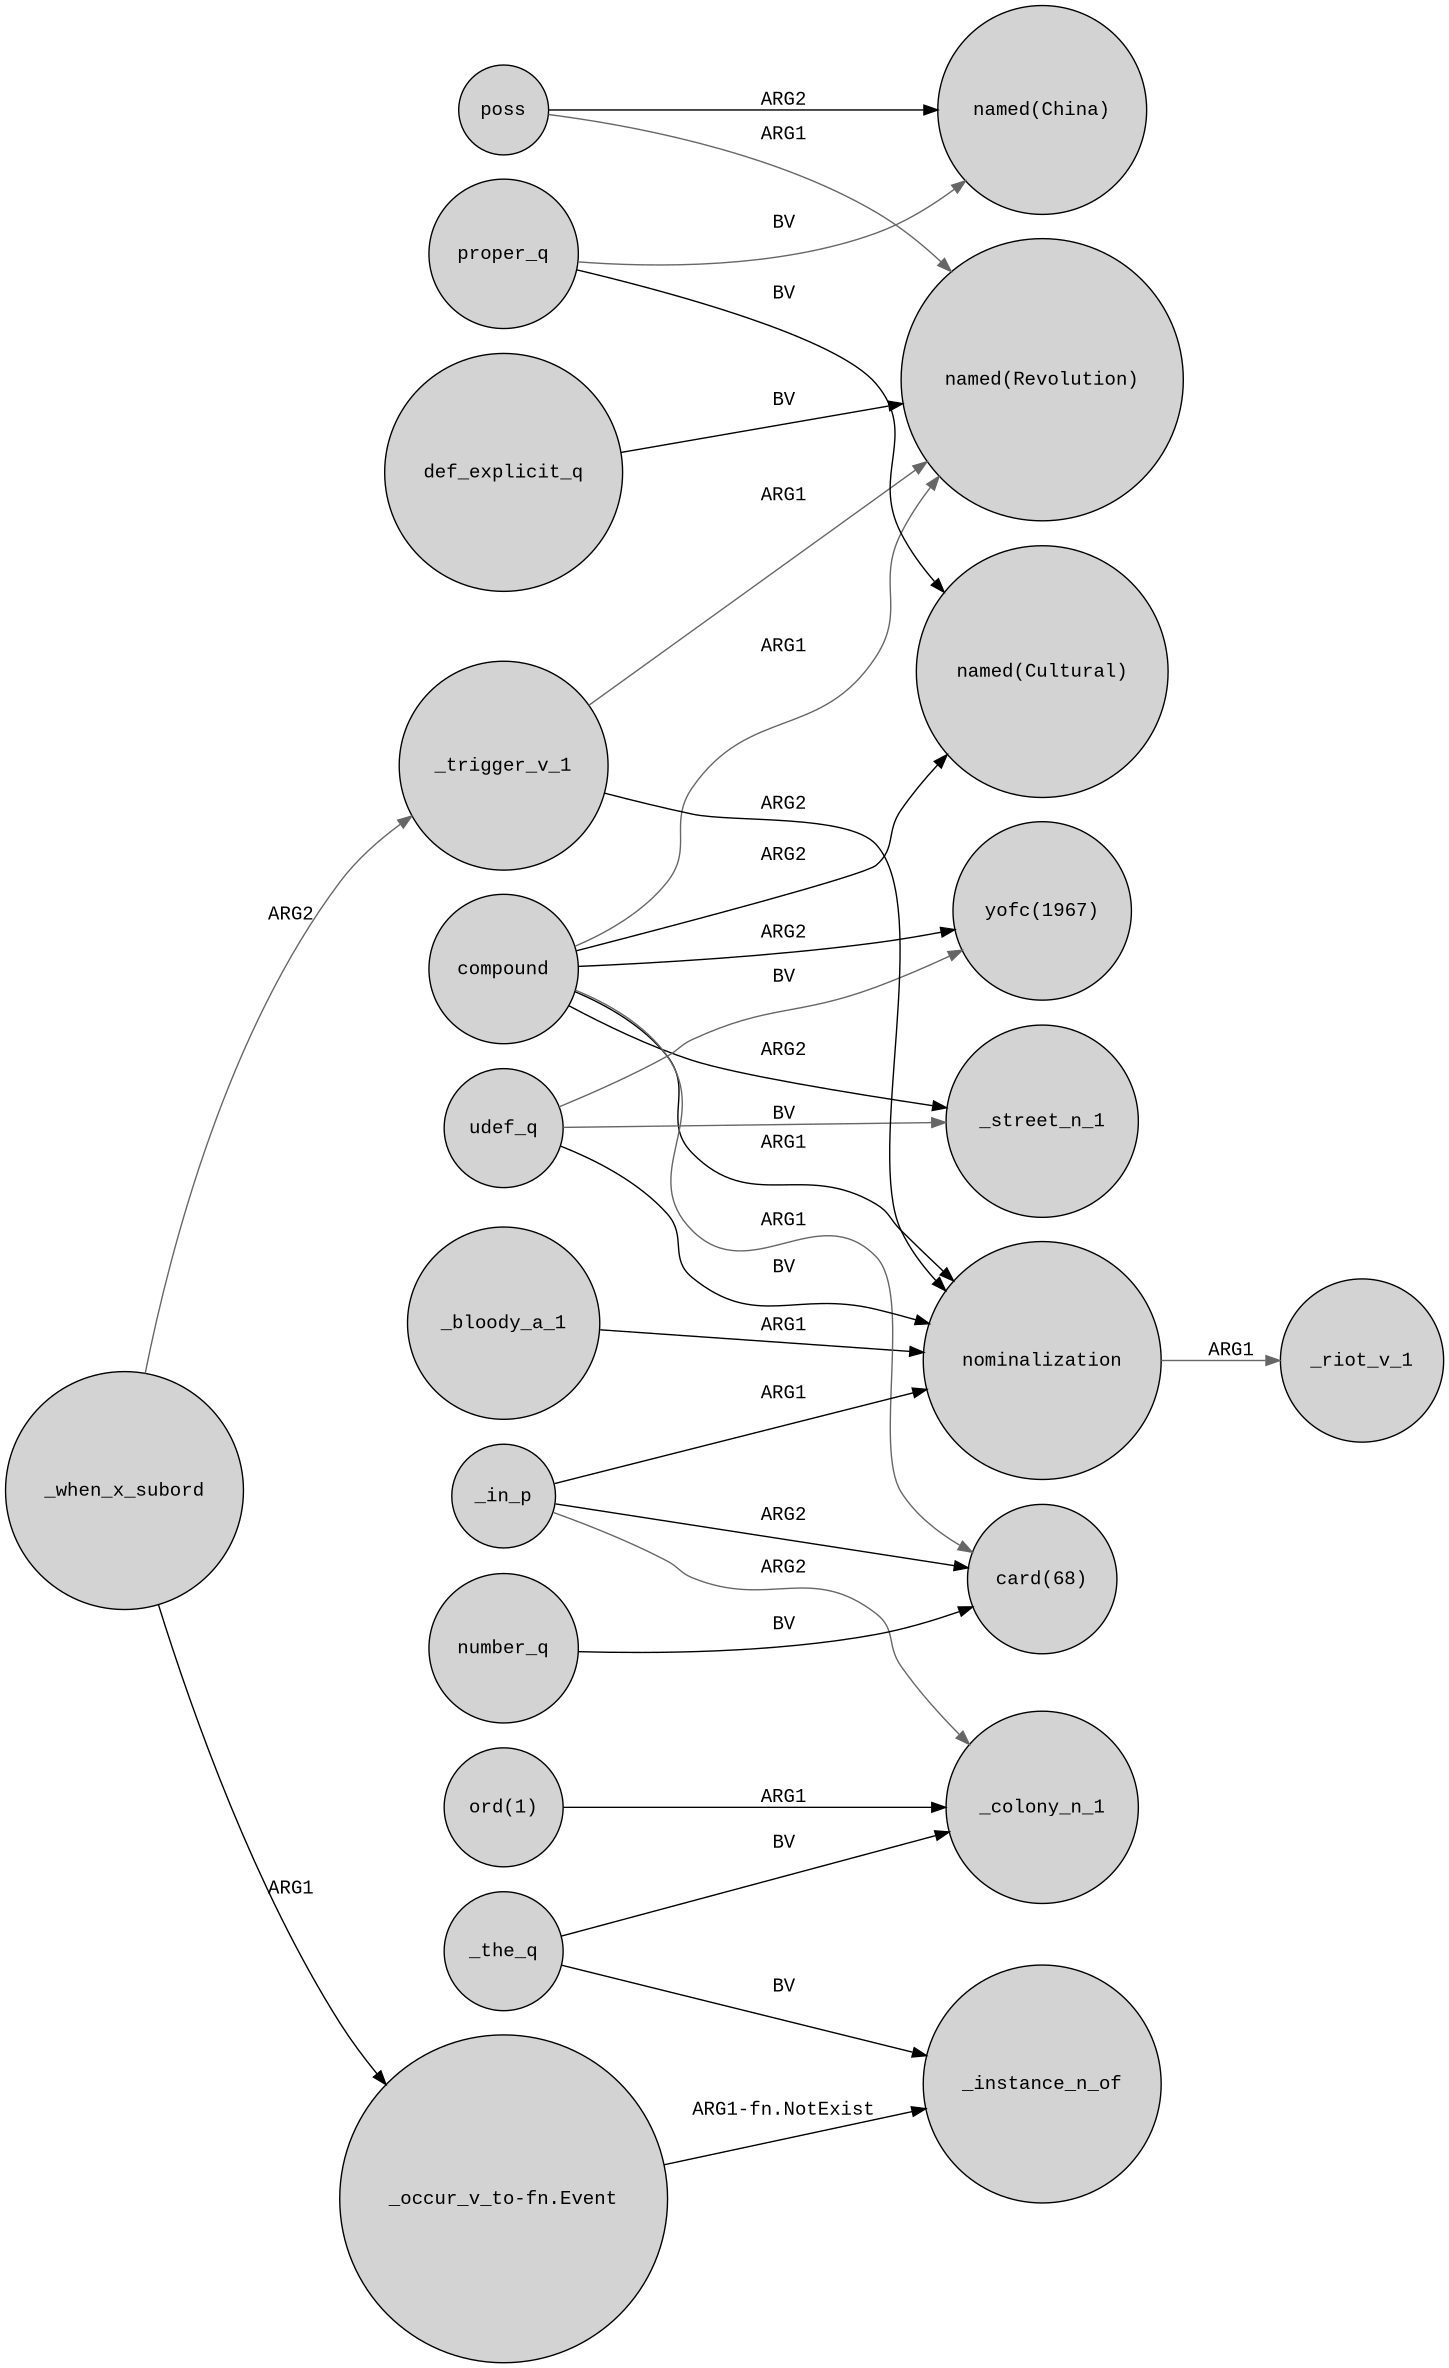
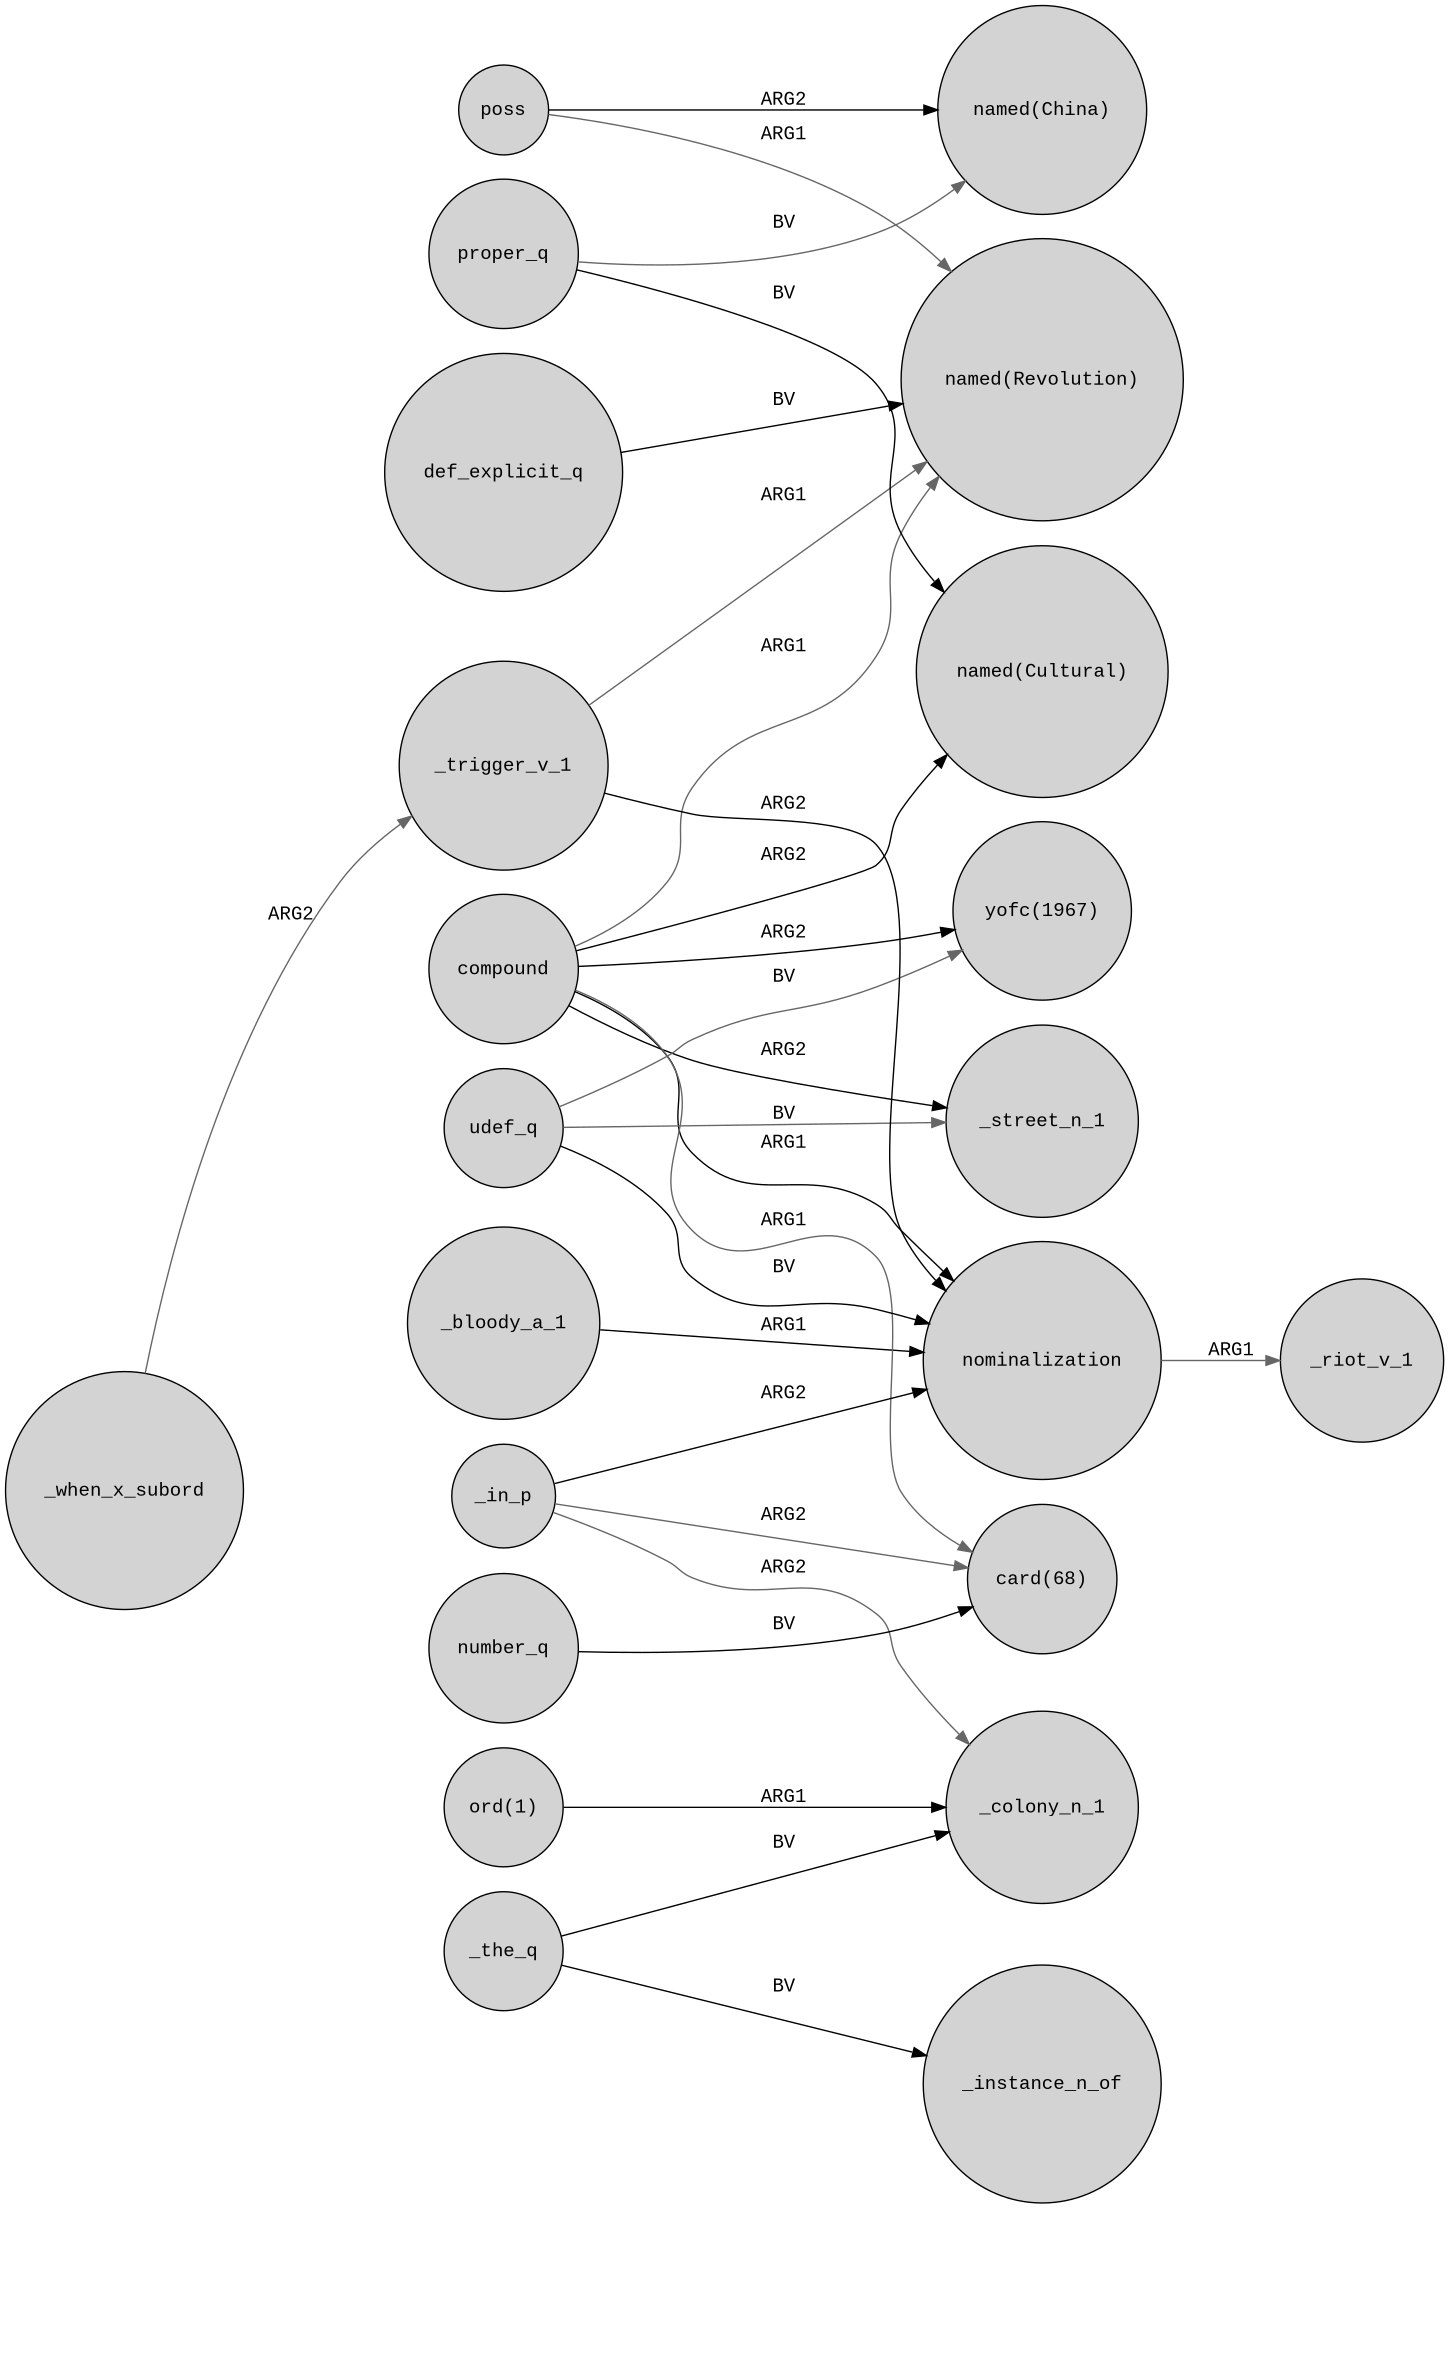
(784, 1393) -> (784, 1393)
(755, 1535) -> (755, 1535)
(504, 2199) -> none
